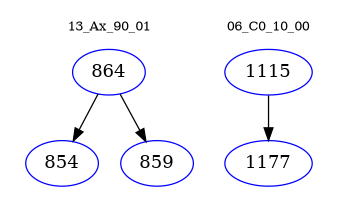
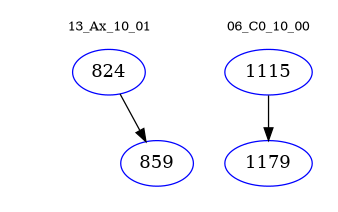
(110, 27) -> (110, 27)
(109, 72) -> (109, 72)
(62, 163) -> none
(269, 163) -> (269, 163)
